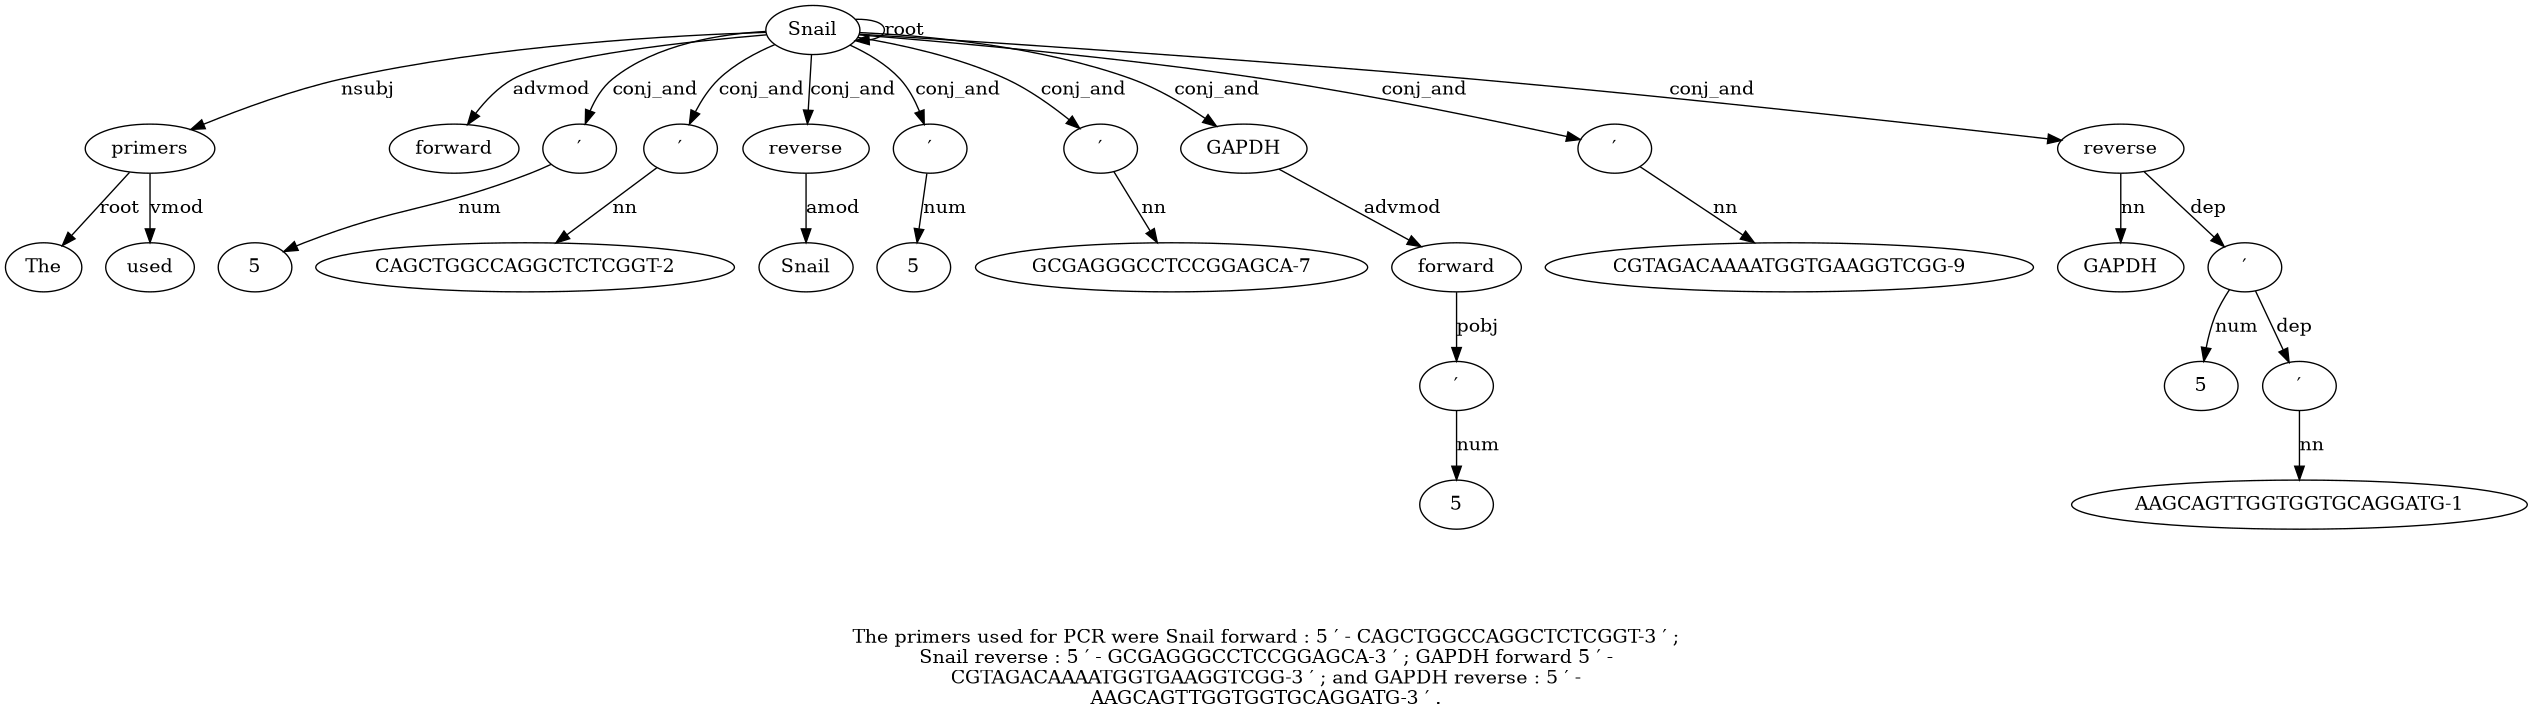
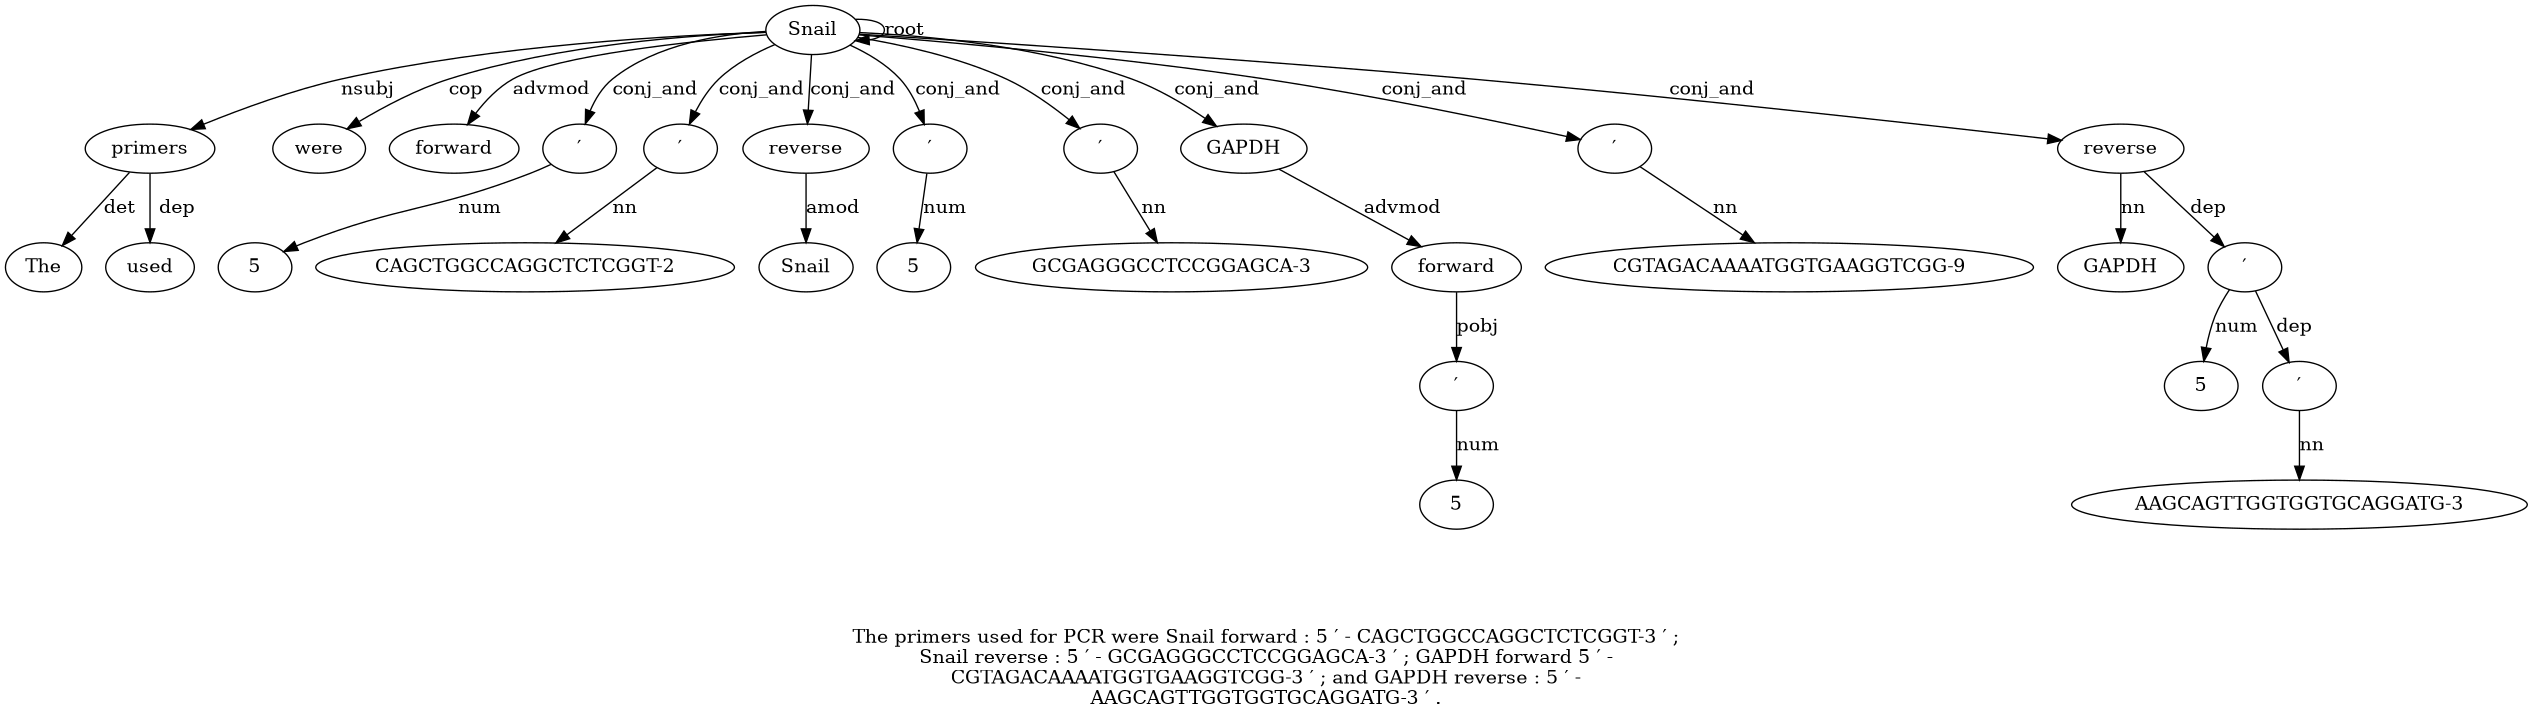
none -> (319, 149)
(120, 208) -> (120, 208)
(177, 208) -> (177, 208)
(1172, 267) -> (1172, 267)
(2300, 505) -> (2300, 505)
